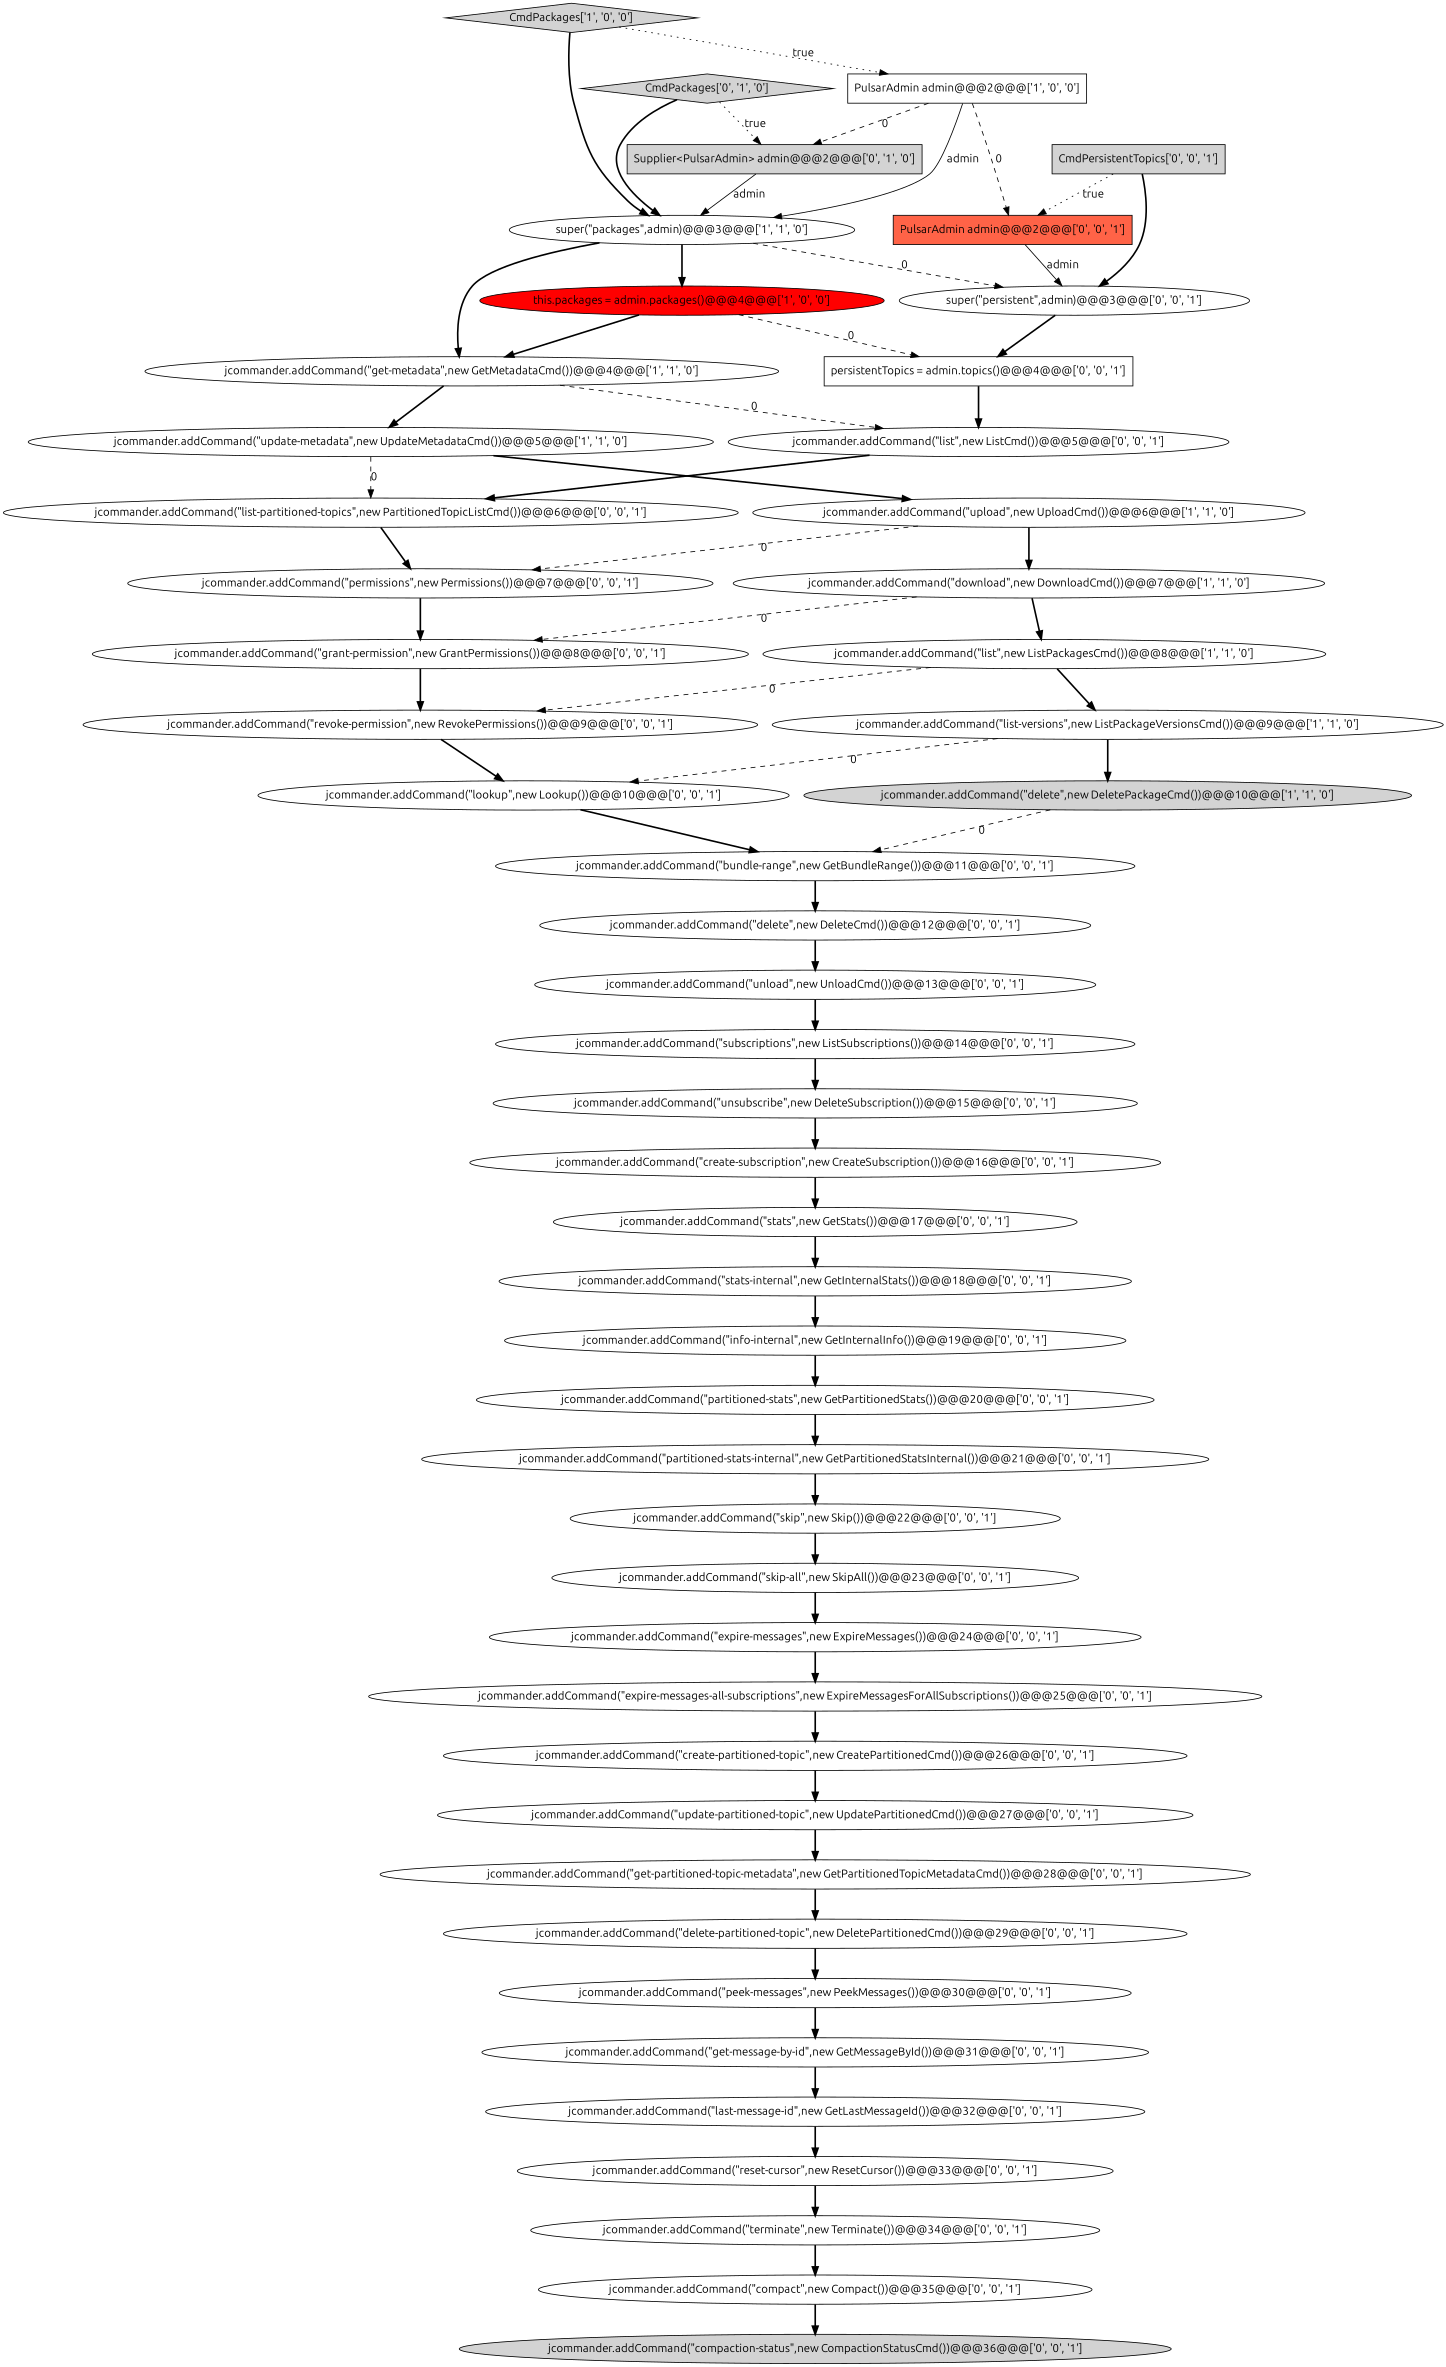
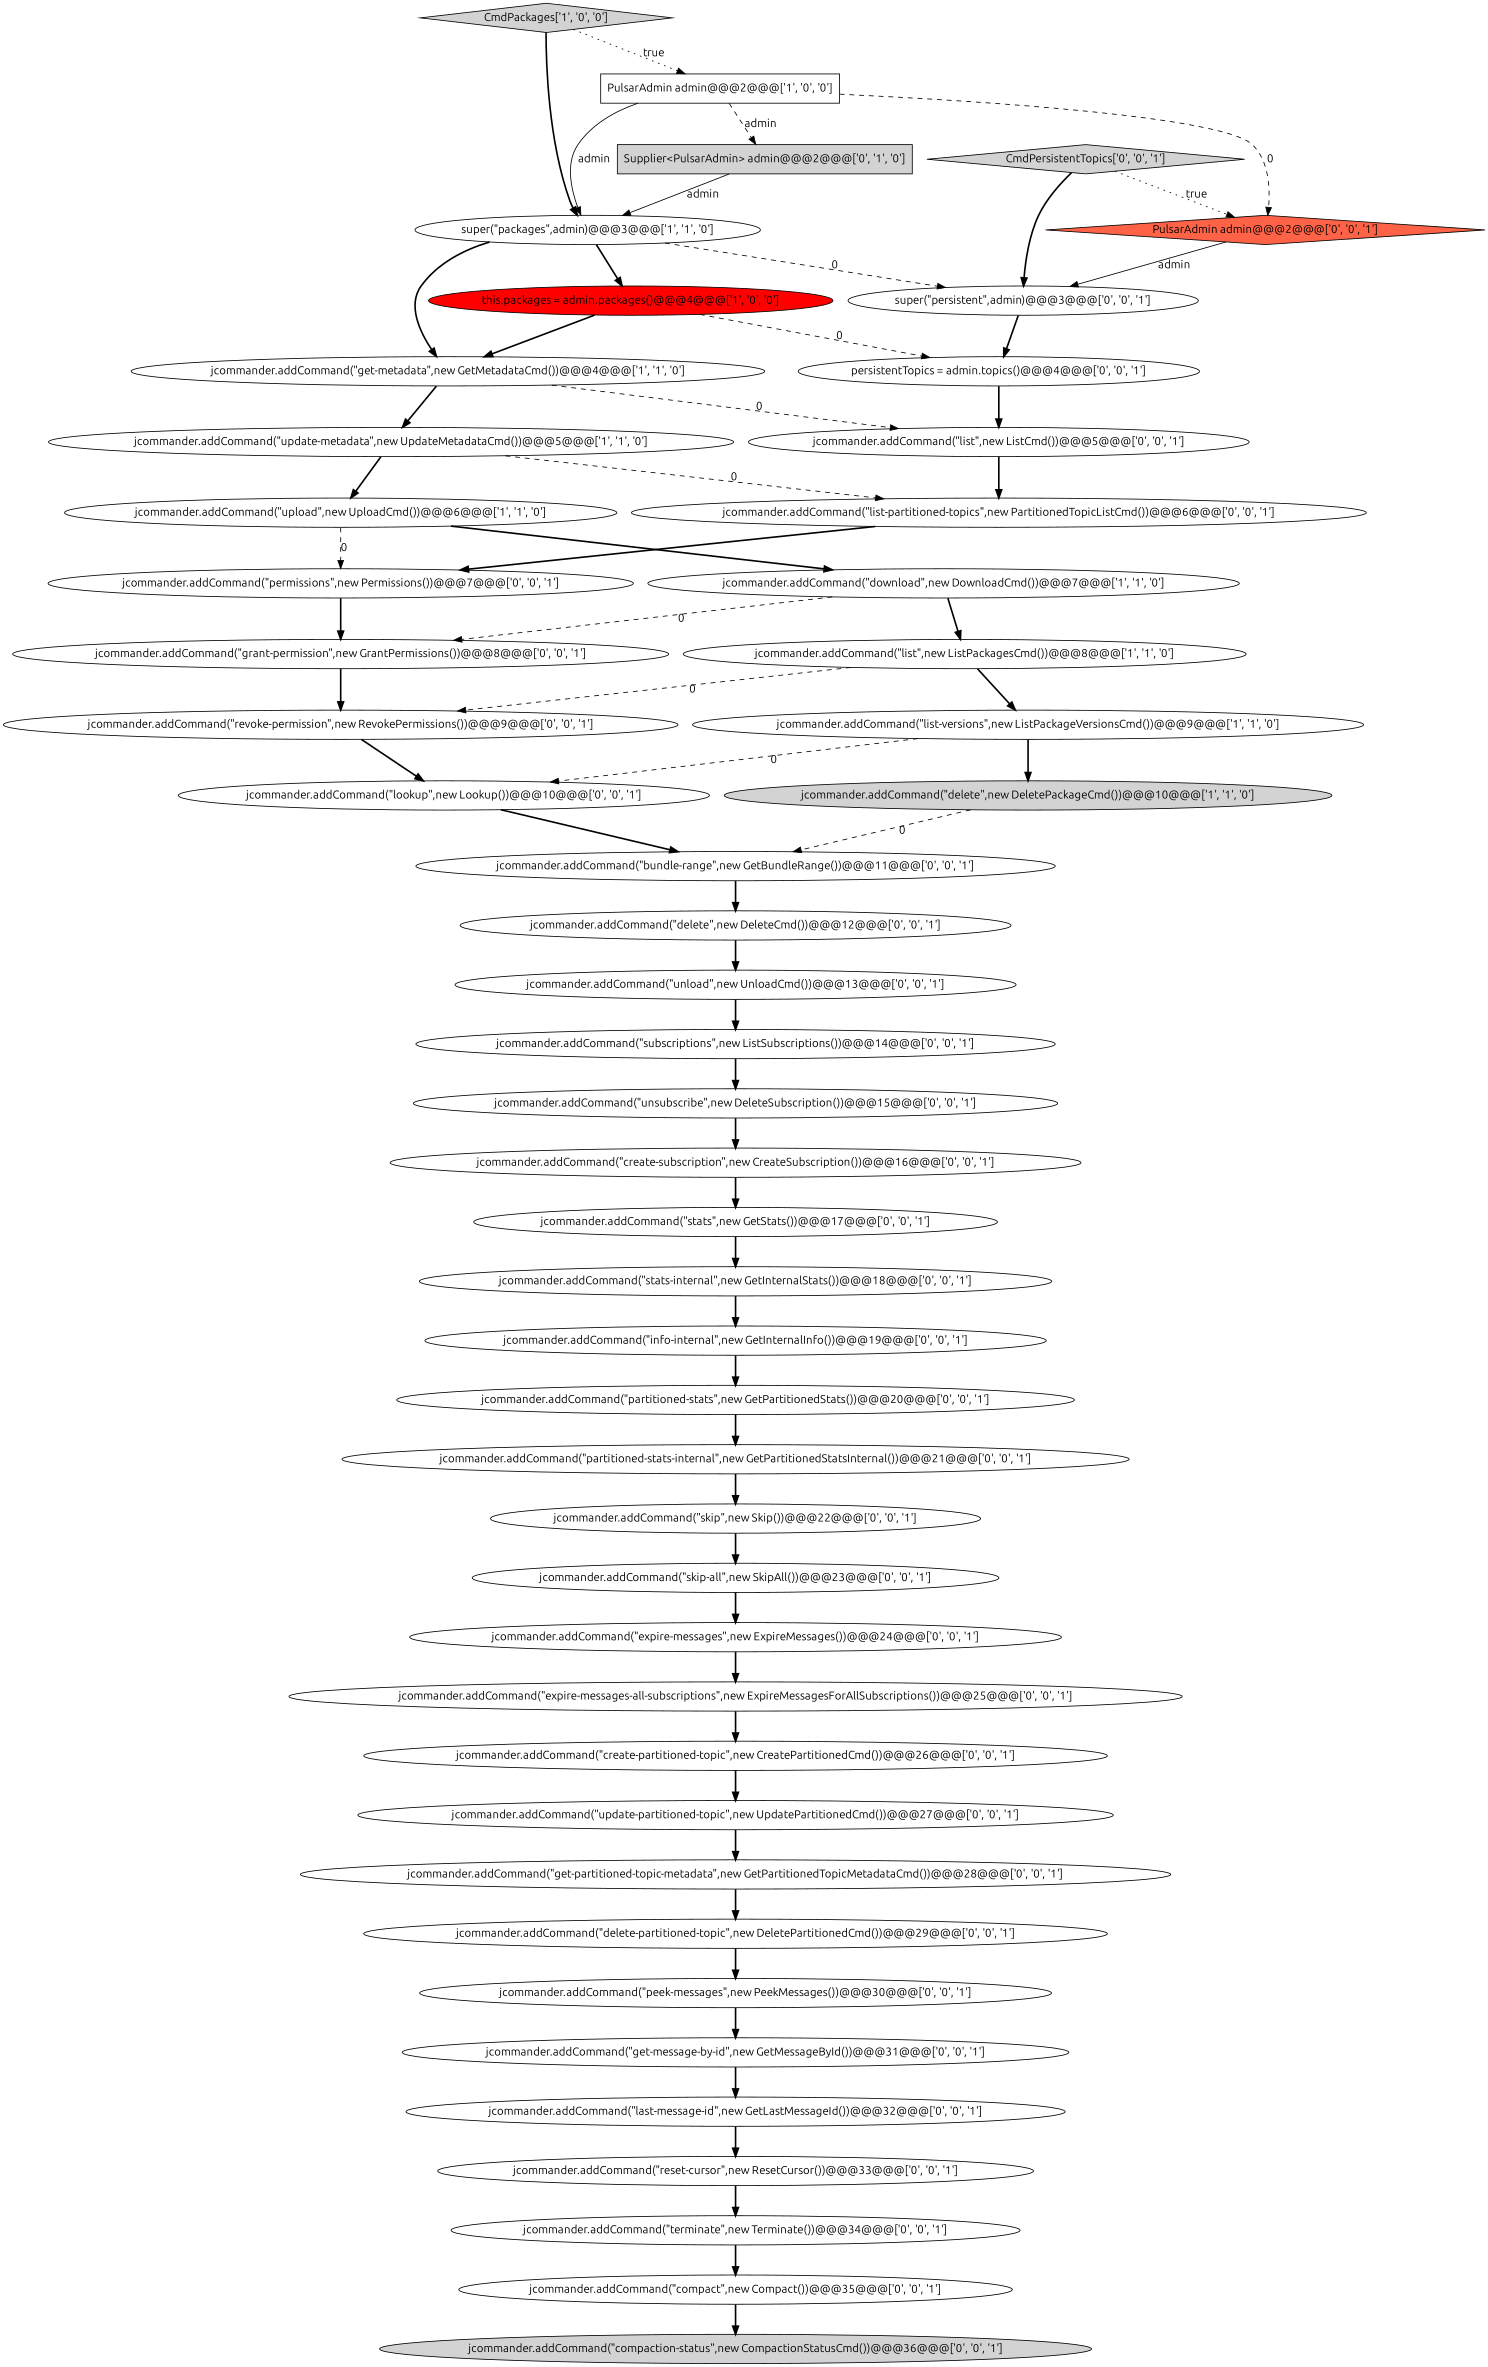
(707, 89) -> none
(886, 124) -> (761, 124)
(1139, 159) -> (1086, 159)
(1013, 230) -> (1265, 230)
(979, 371) -> (999, 371)
